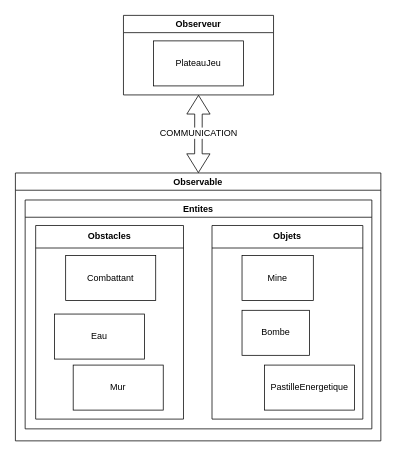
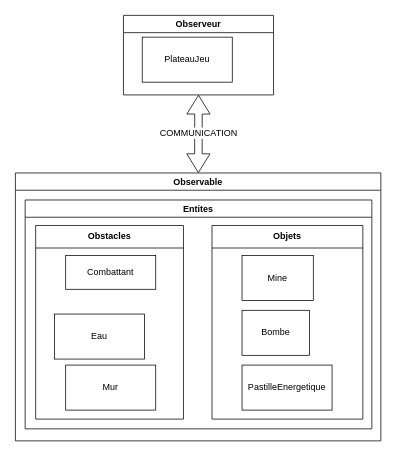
(198, 63) -> (187, 60)
(111, 278) -> (111, 272)
(118, 387) -> (111, 387)
(309, 387) -> (287, 387)
